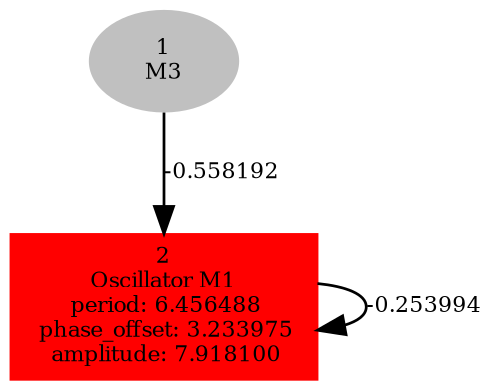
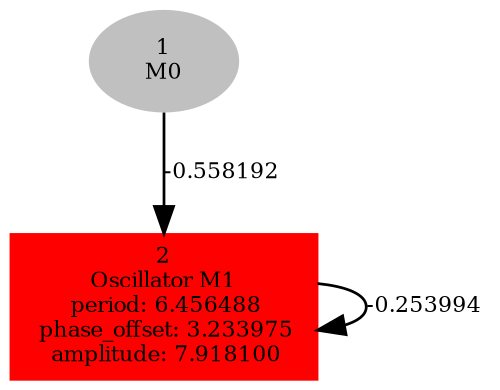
(164, 72) -> (164, 72)
